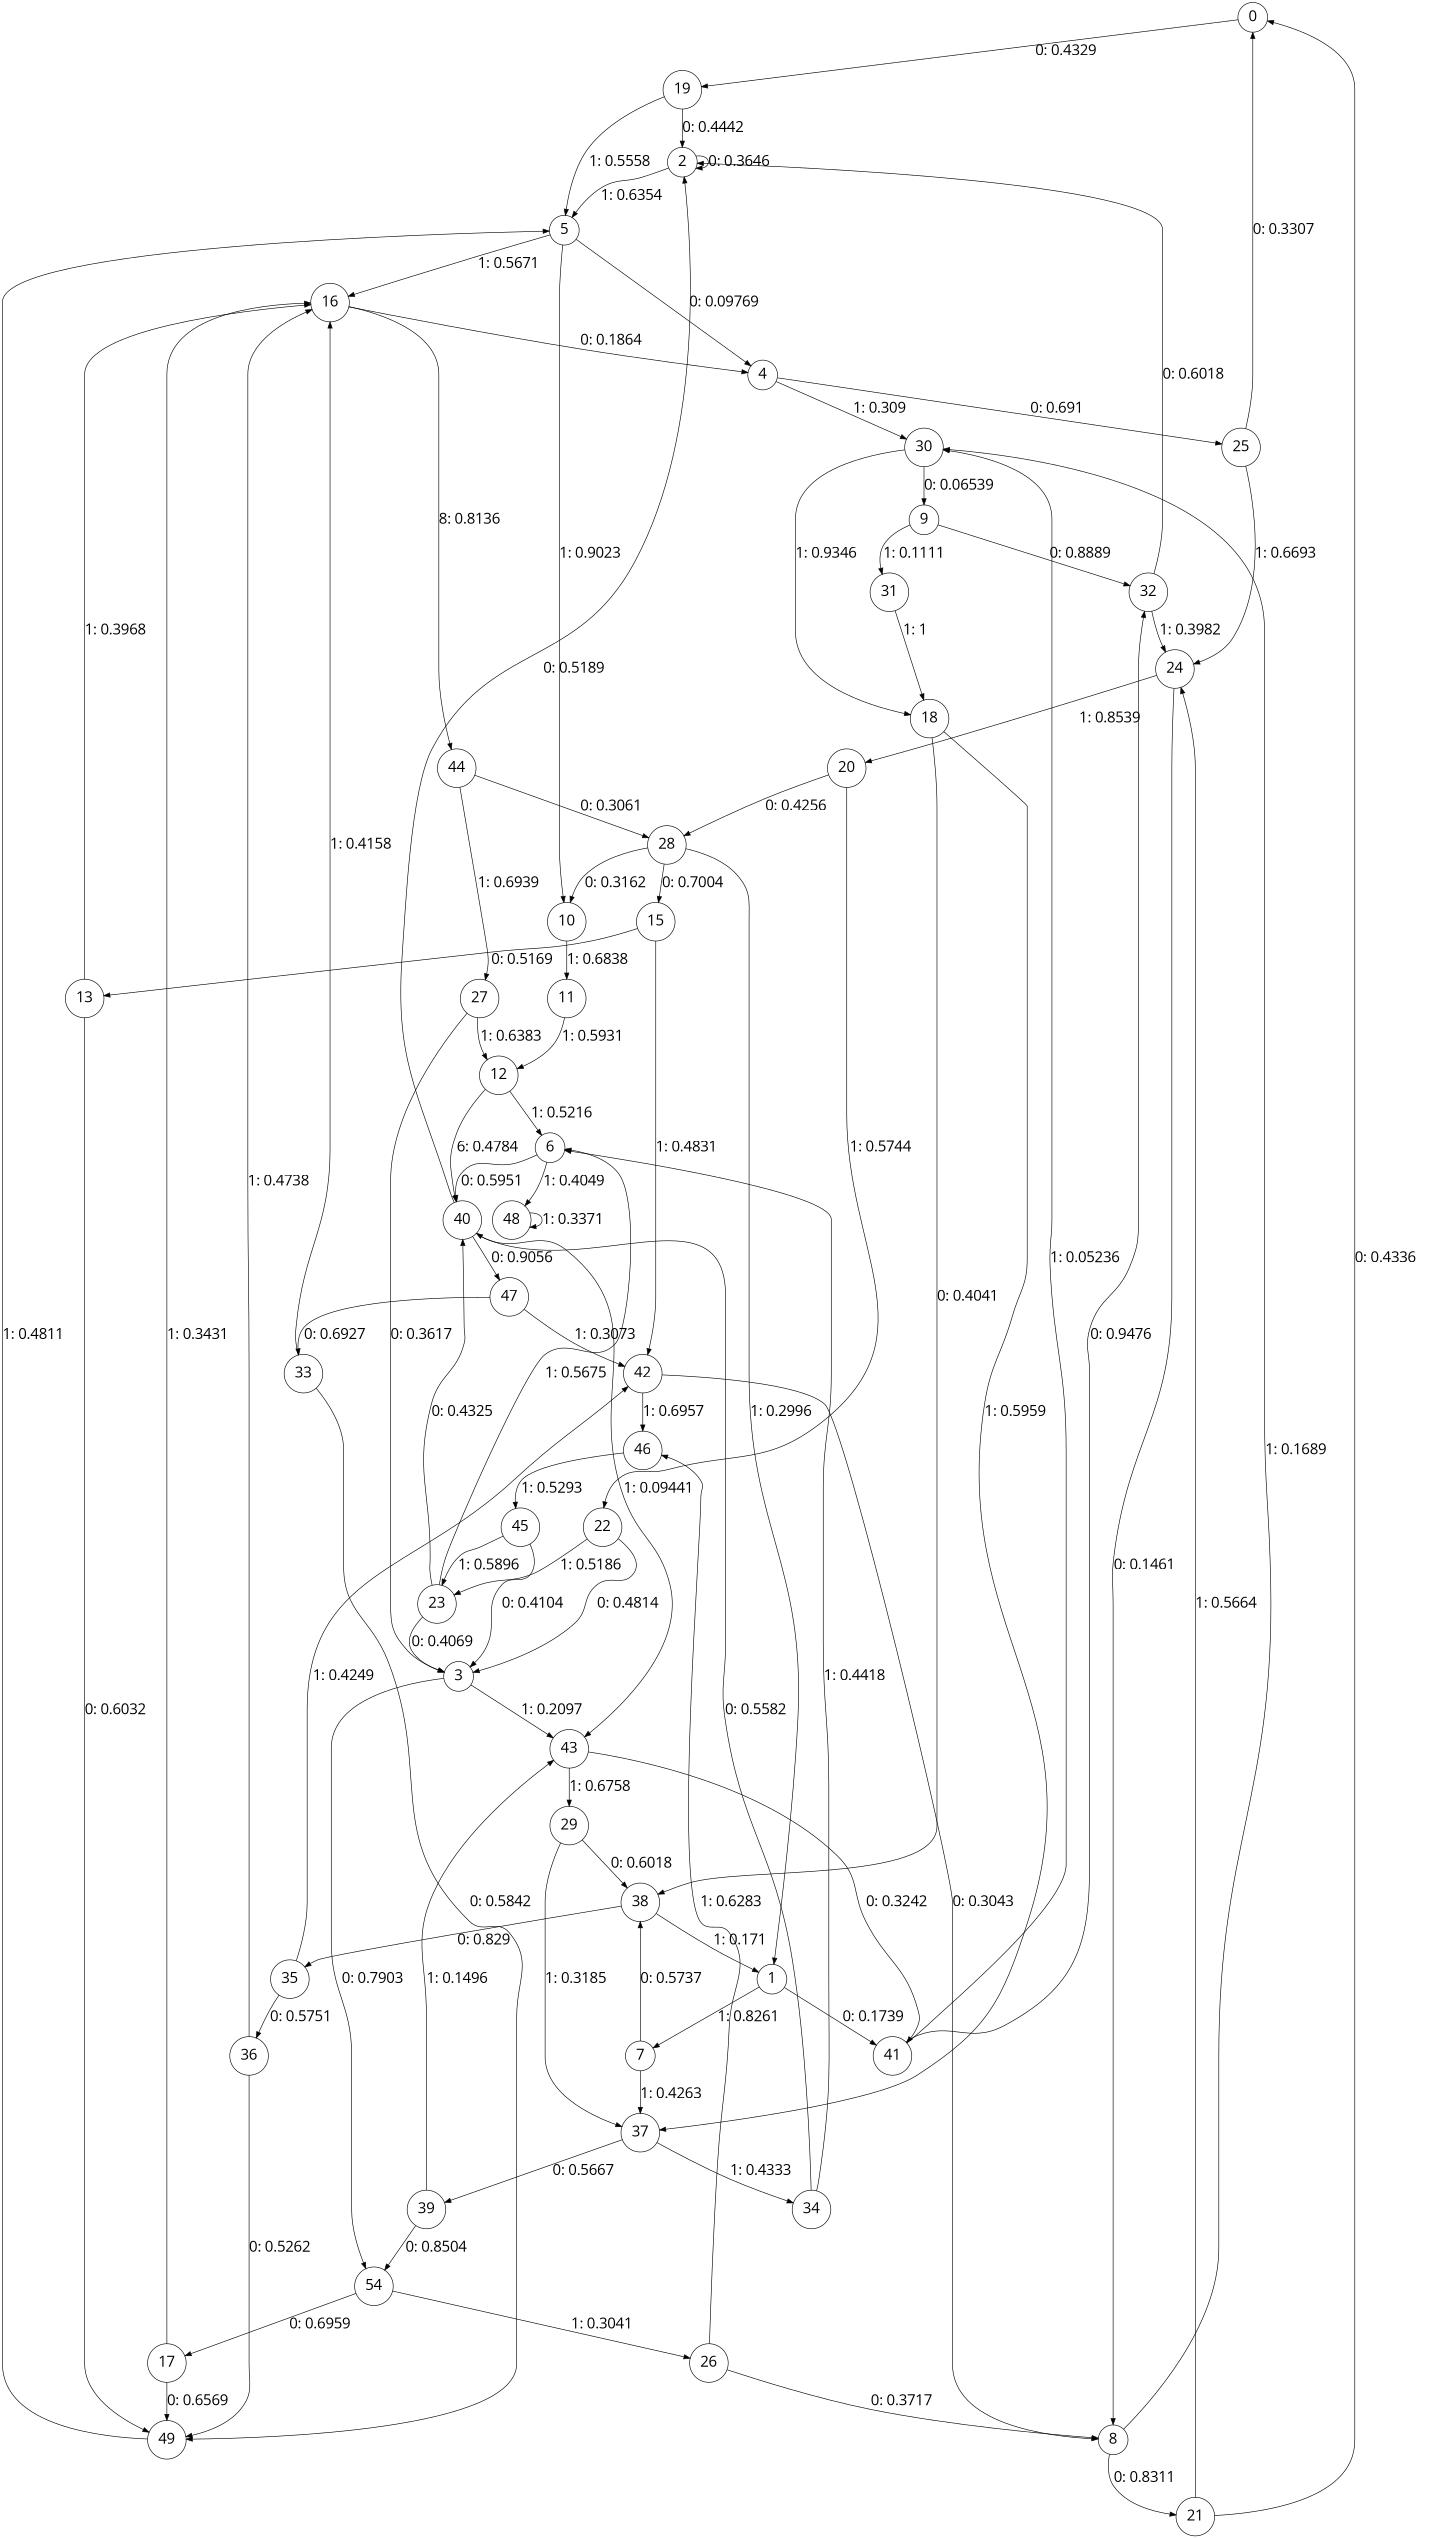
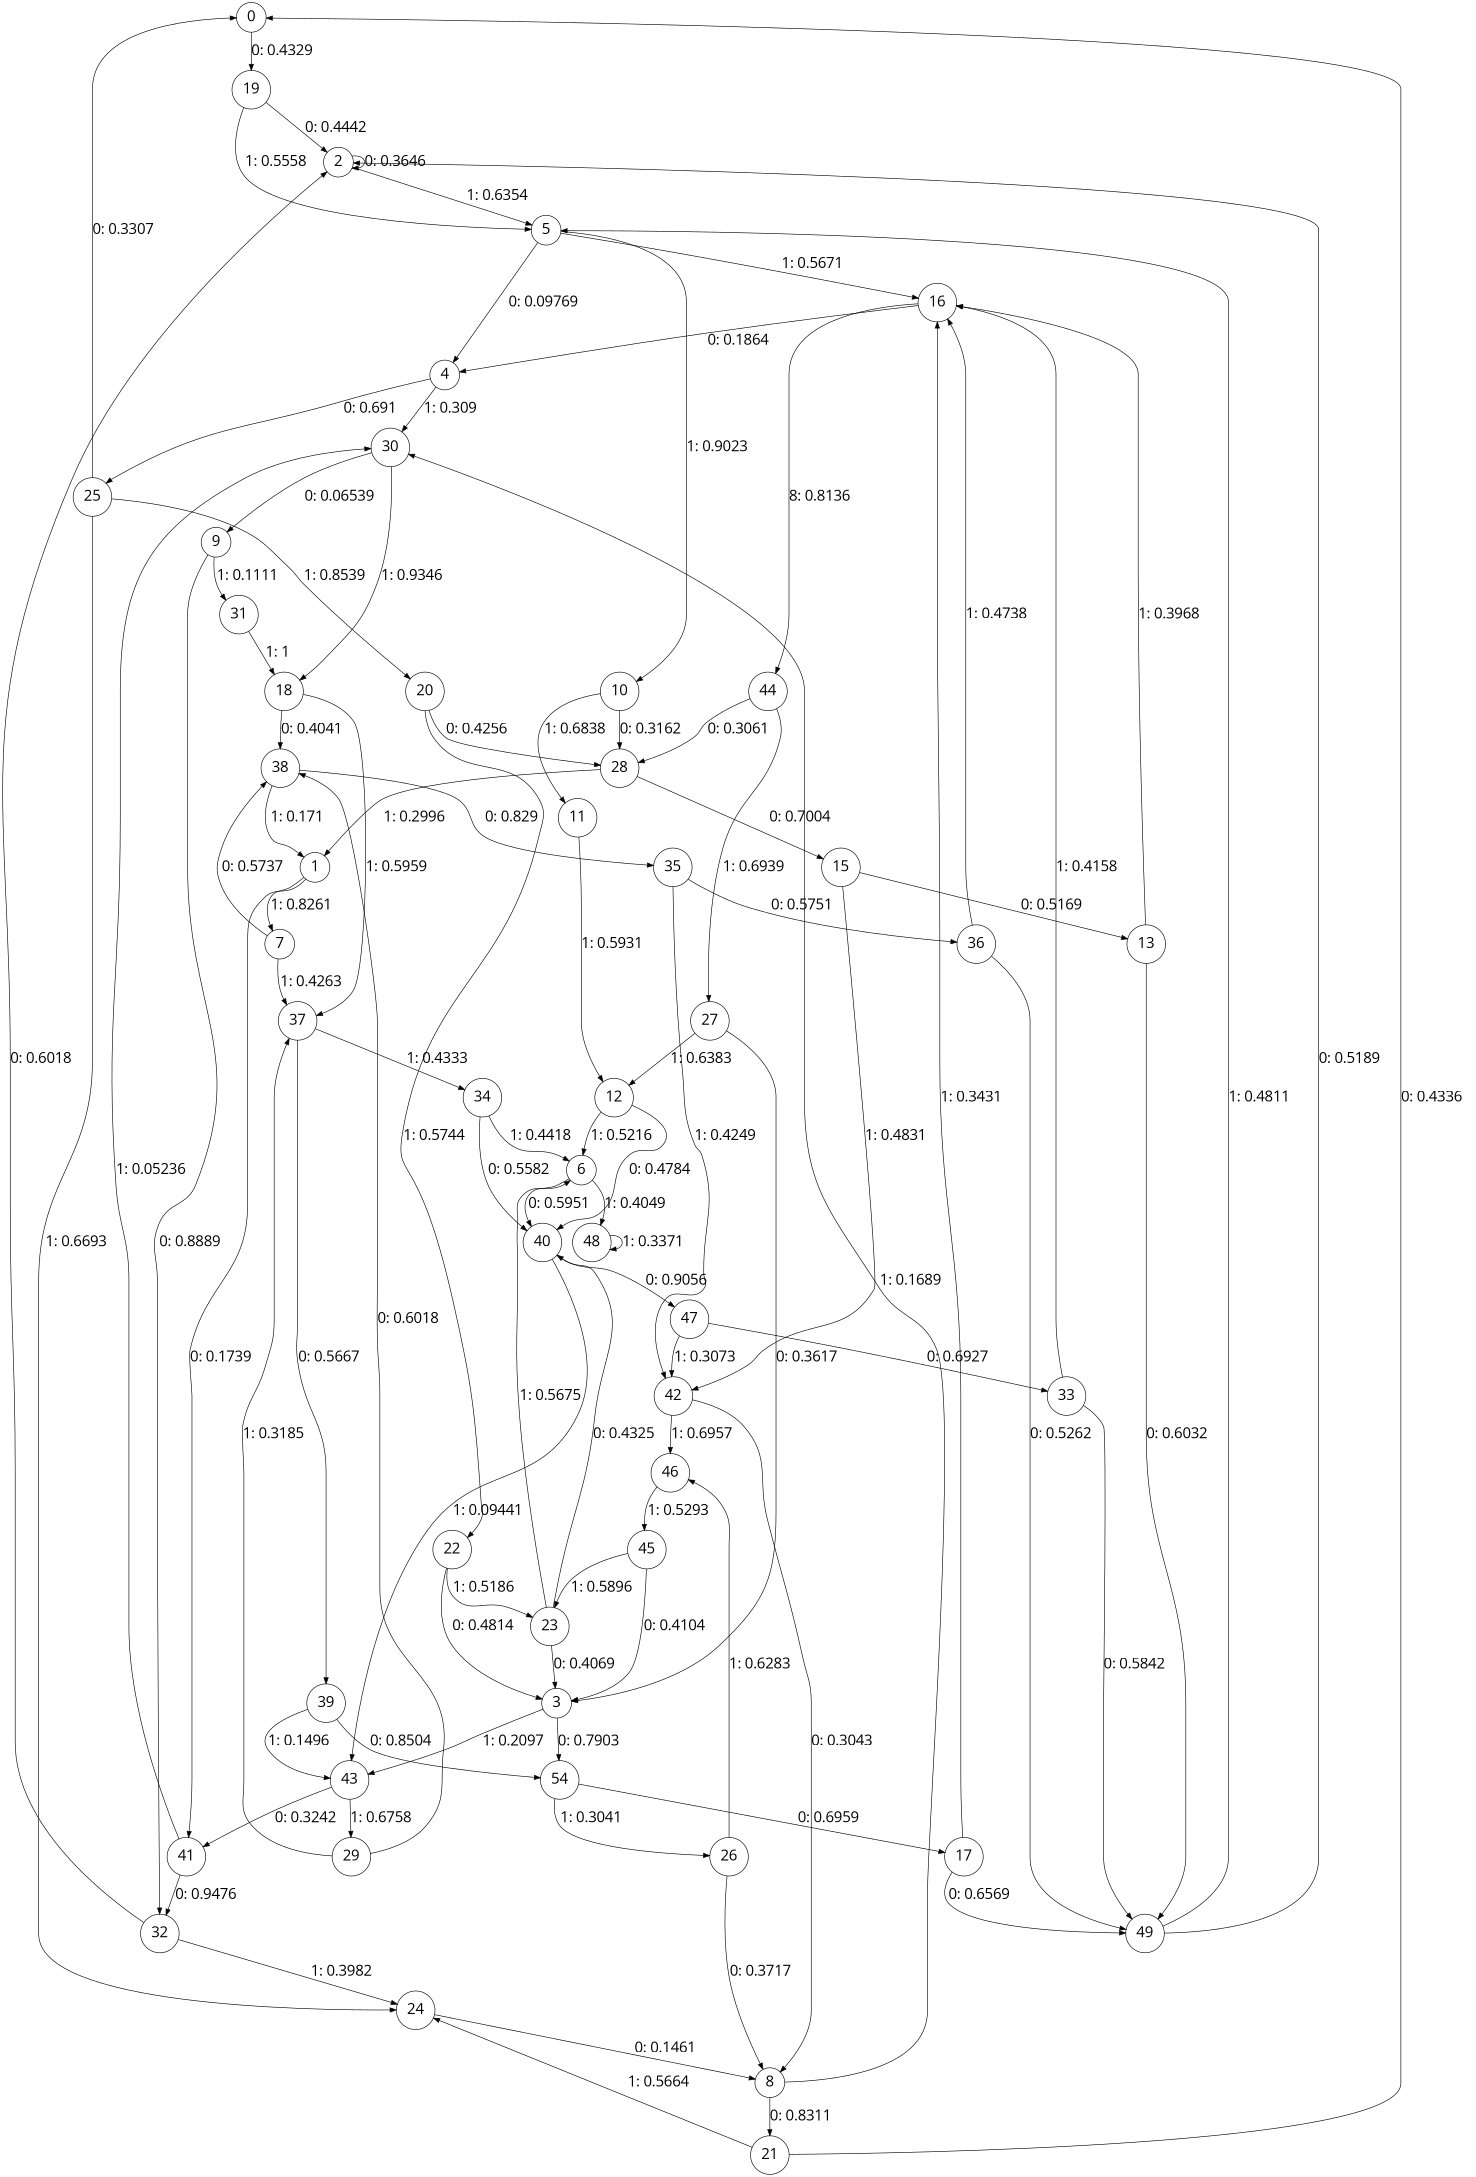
(500, 675) -> (1319, 655)
(1014, 719) -> (276, 555)
(603, 862) -> (620, 727)
(493, 1148) -> (665, 1170)
